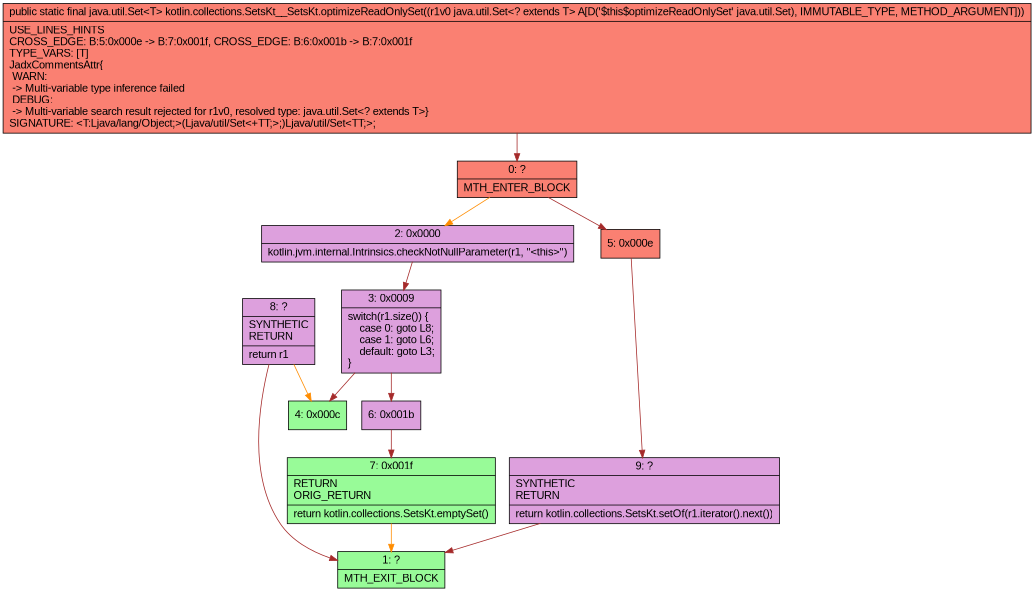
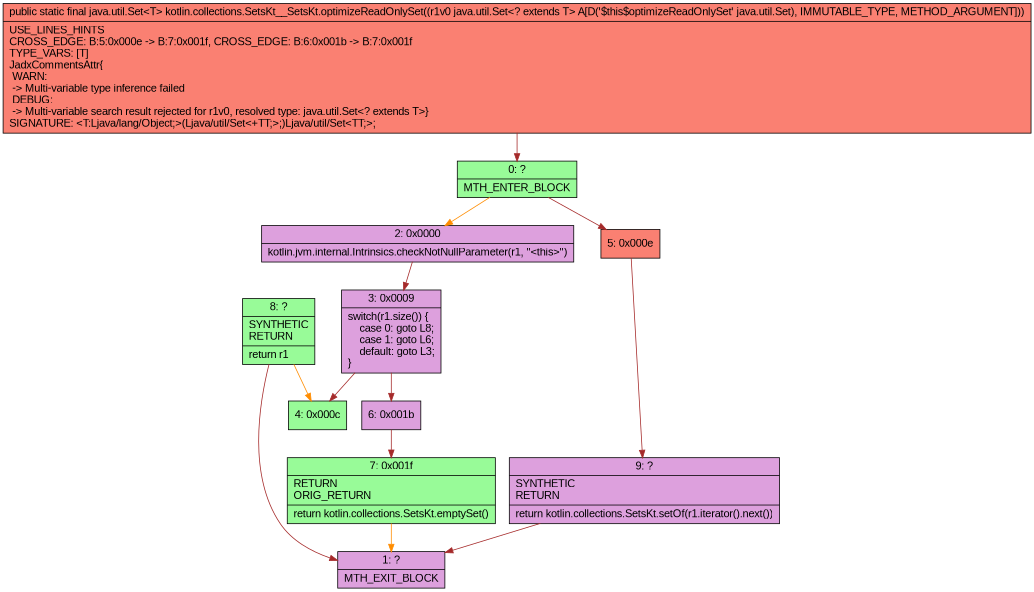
(517, 179) -> (517, 179)
(279, 332) -> (279, 332)
(391, 570) -> (391, 570)
